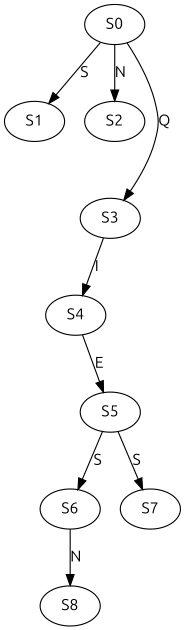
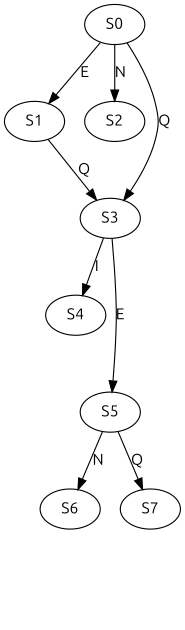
(85, 73) -> (85, 73)
none -> (69, 165)
(91, 358) -> (116, 310)
(98, 461) -> (98, 461)
(137, 461) -> (137, 461)
(70, 606) -> none
